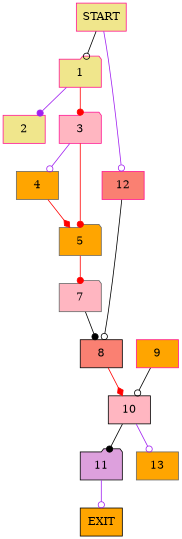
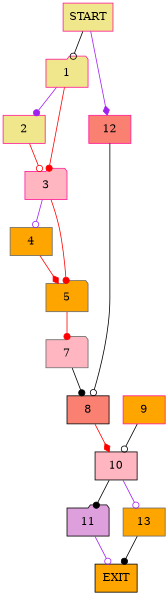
(113, 98) -> (98, 68)
none -> (34, 155)
none -> (132, 547)
